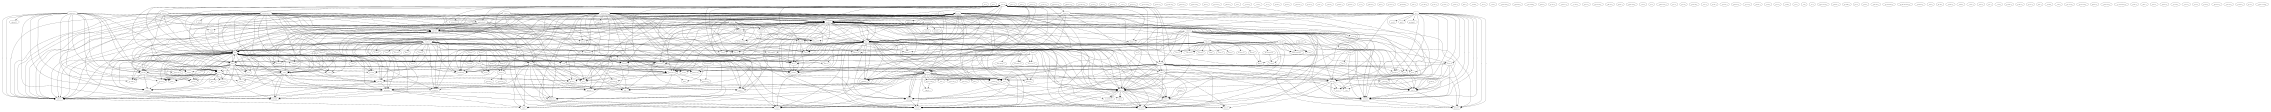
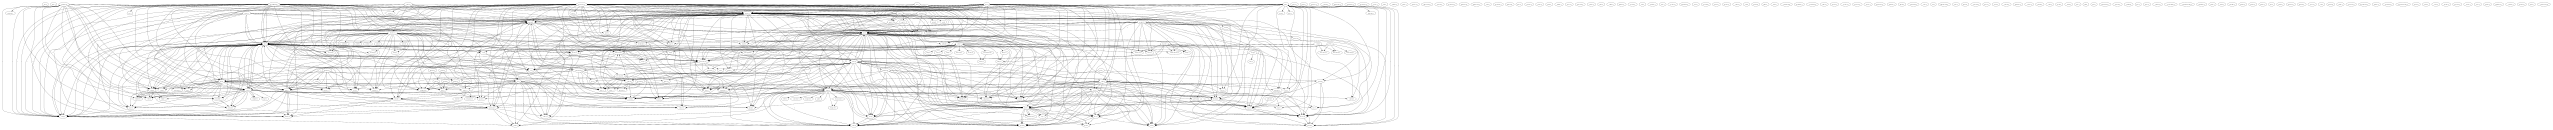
(787, 8) -> (708, 59)
(110, 74) -> (224, 103)
none -> (611, 90)
